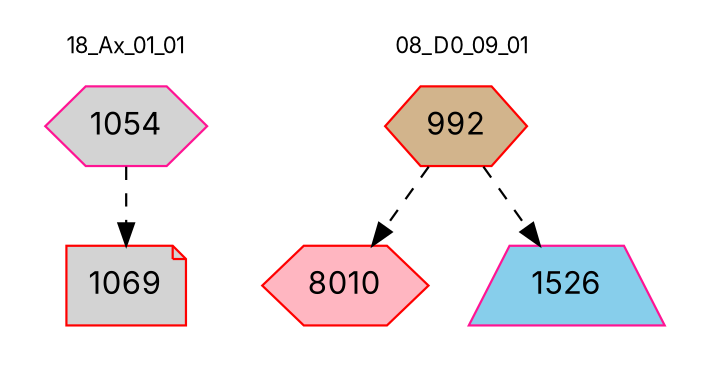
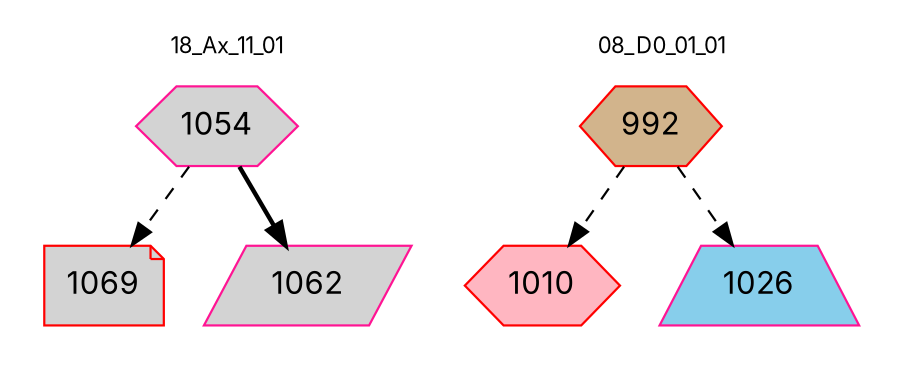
(126, 48) -> (228, 48)
(463, 48) -> (662, 48)
none -> (308, 286)
(345, 286) -> (542, 286)
(567, 286) -> (759, 286)
